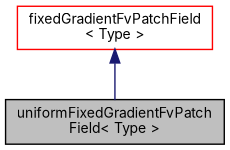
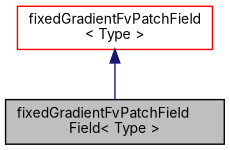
(115, 122) -> (115, 122)
